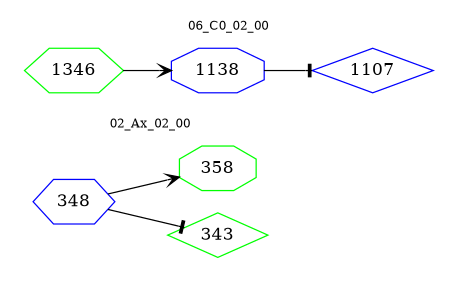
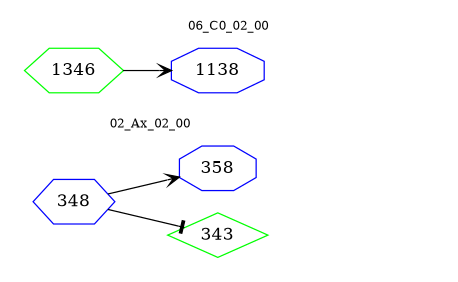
(373, 71) -> none
(218, 168) -> (218, 168)
